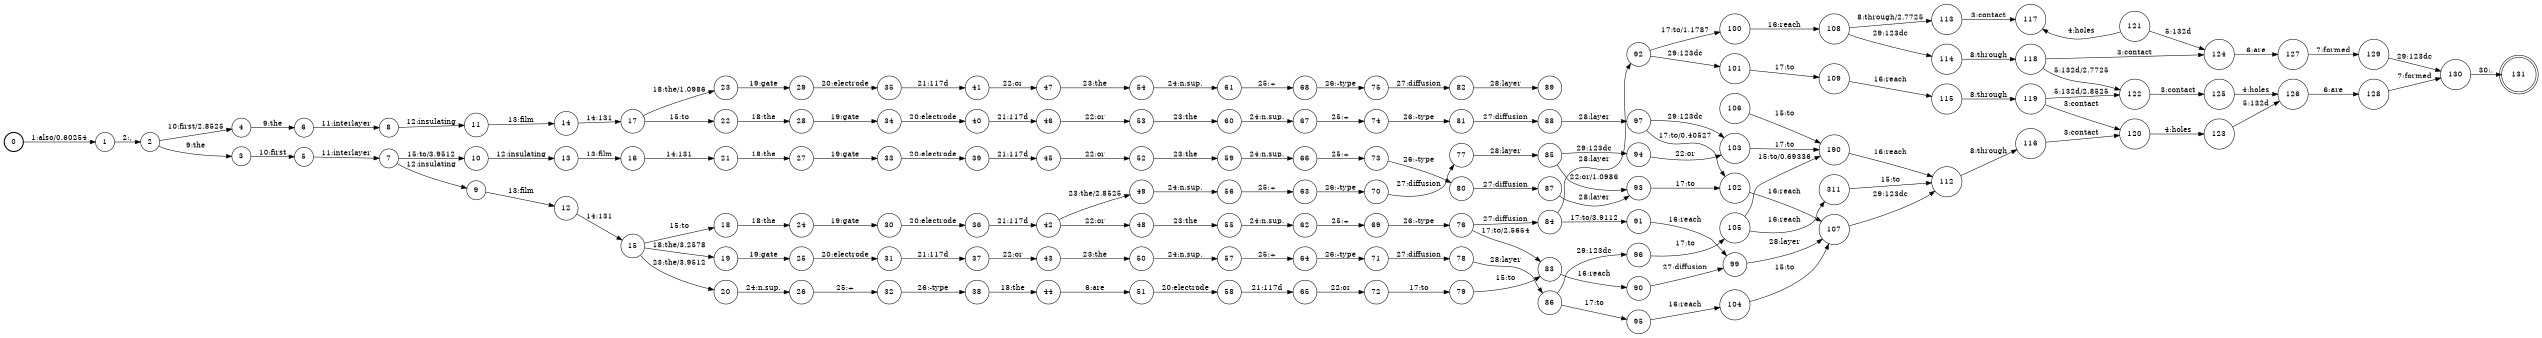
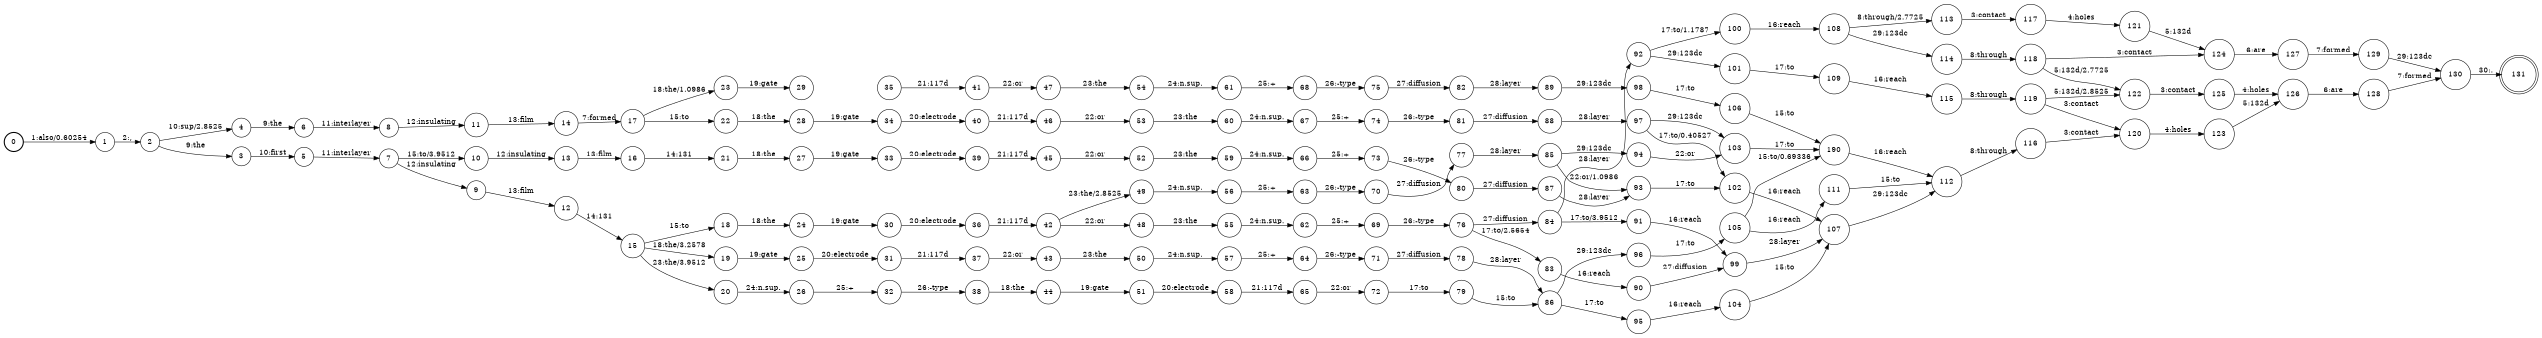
(2084, 39) -> (2080, 23)
(843, 88) -> none
none -> (1639, 88)
(600, 118) -> (600, 118)
(196, 127) -> (196, 127)
(1834, 190) -> (1834, 190)
(1594, 218) -> (1594, 218)
(1095, 288) -> (1095, 288)
(1505, 289) -> (1502, 305)
